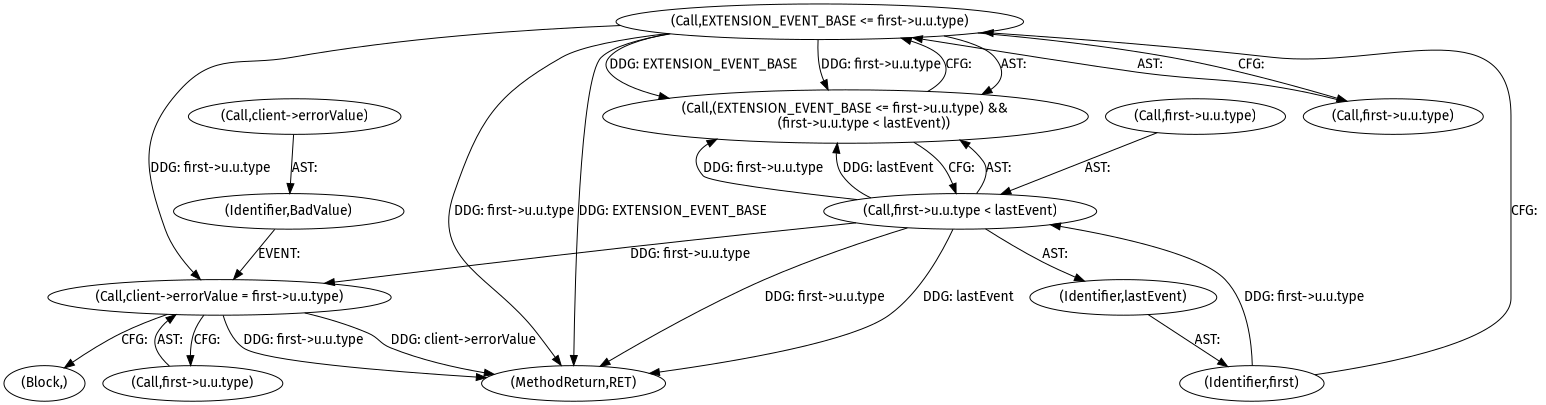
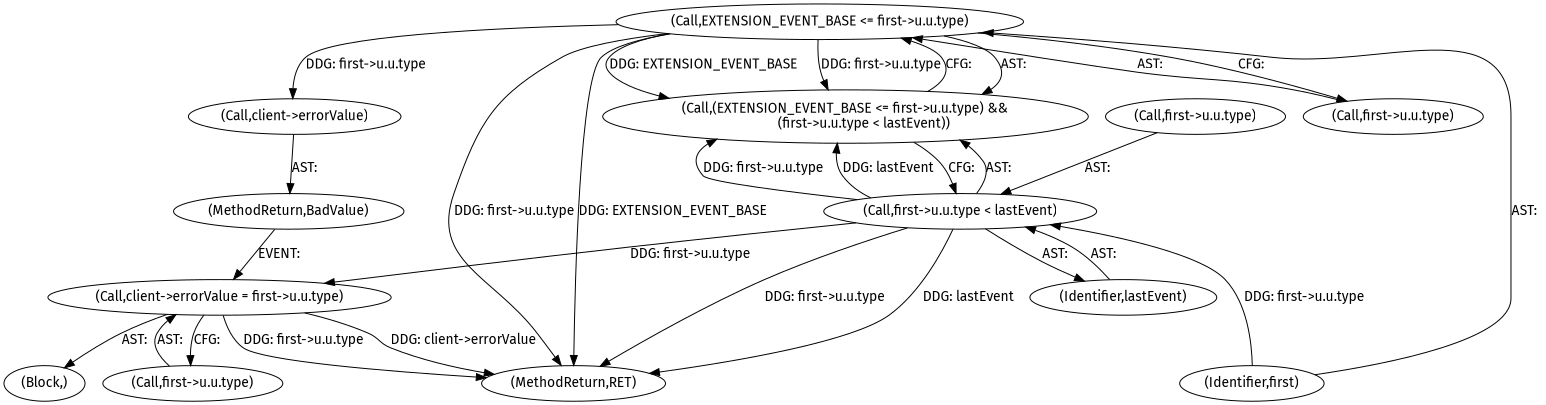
(296, 57) -> (443, 33)
(289, 211) -> (289, 211)
(1526, 211) -> (1526, 211)
(1184, 338) -> (1076, 250)
(136, 340) -> (136, 340)
